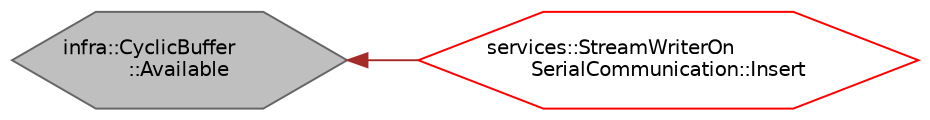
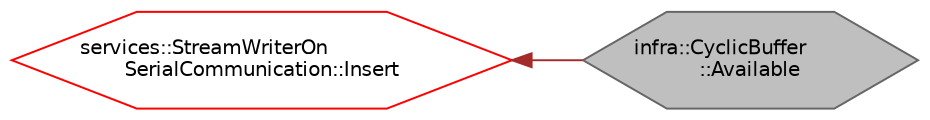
(393, 60) -> (557, 60)
